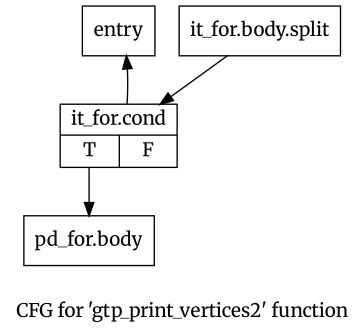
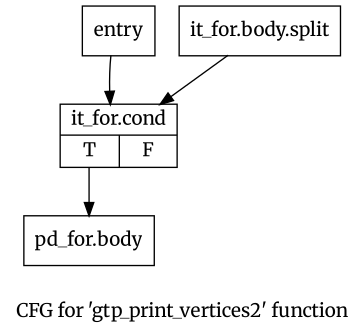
(128, 87) -> (110, 73)
